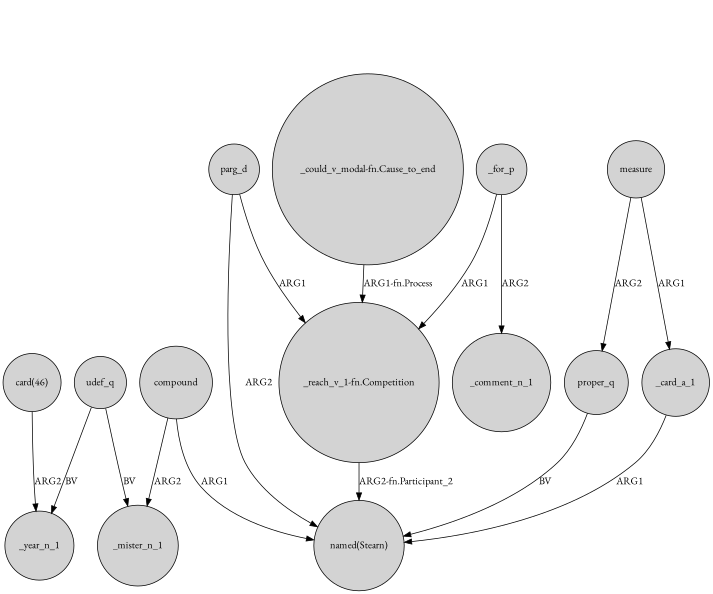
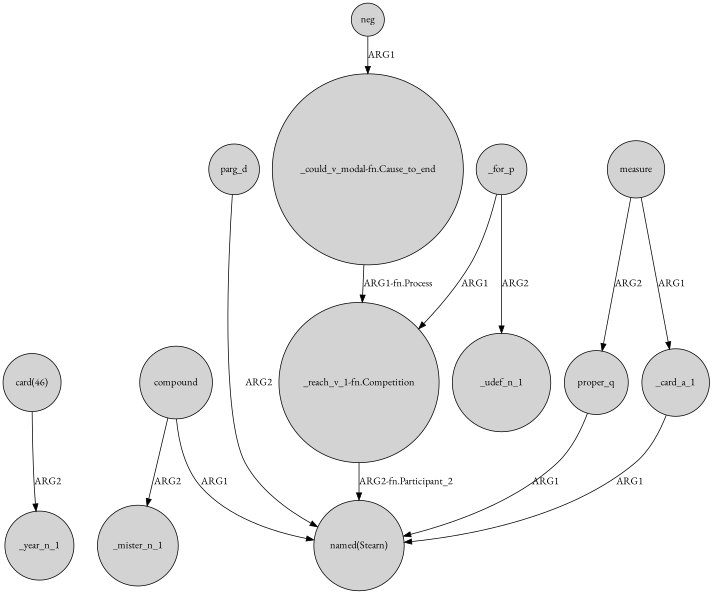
none -> (368, 20)
(263, 259) -> none
(100, 383) -> none
(502, 383) -> (502, 383)
(546, 482) -> (546, 482)
